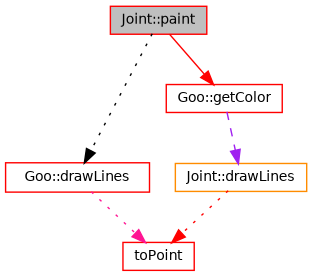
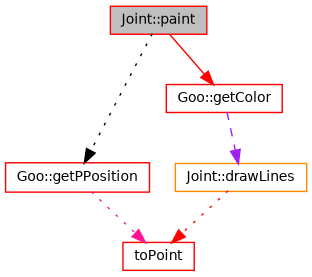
(78, 177) -> (78, 177)
